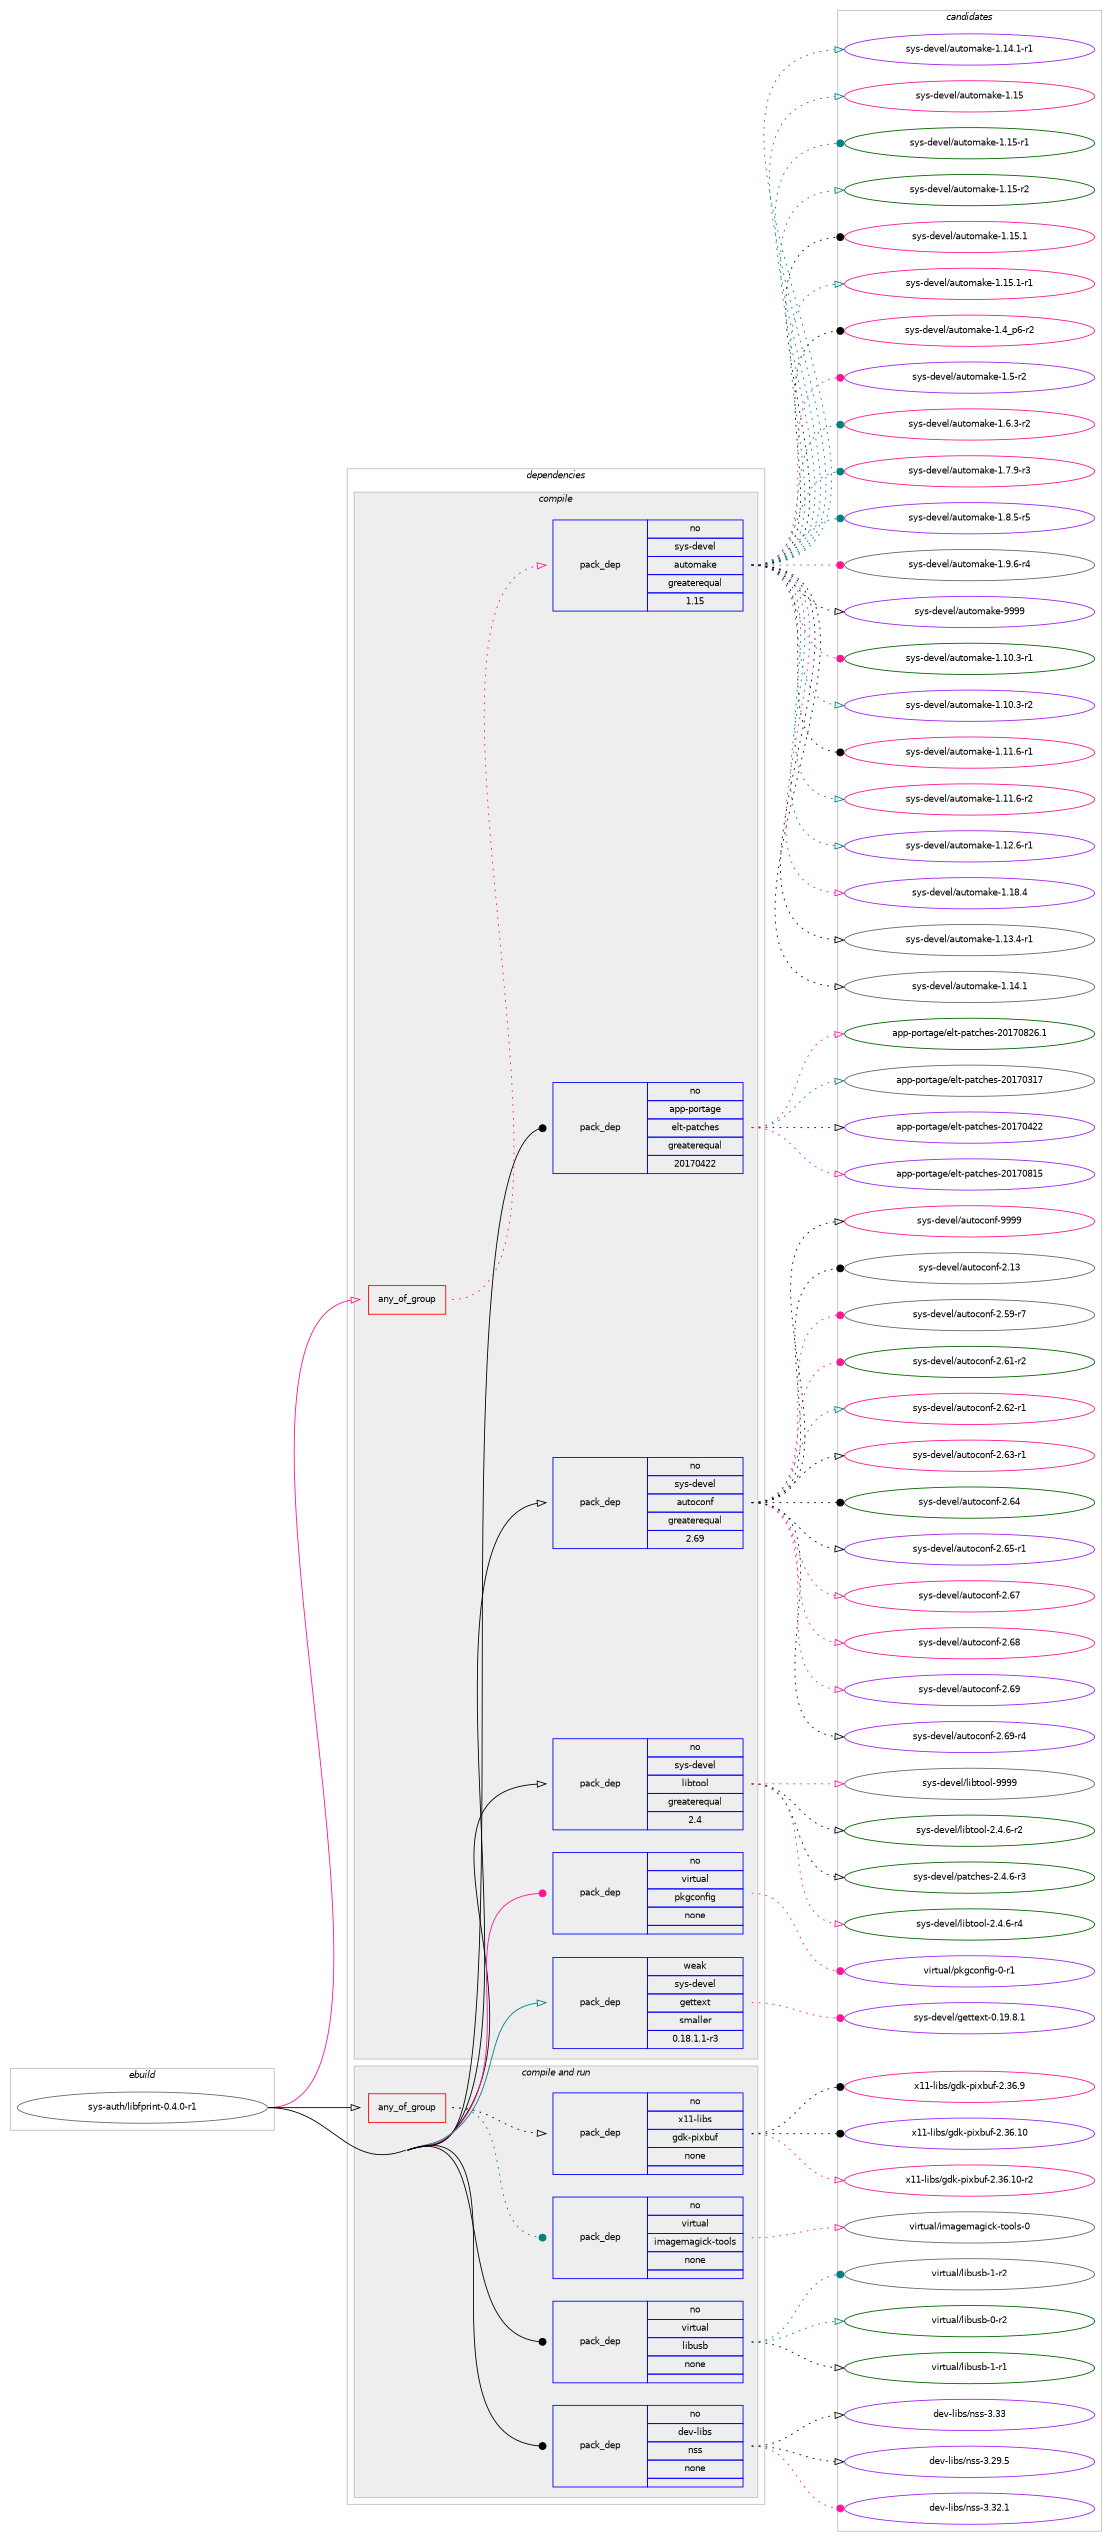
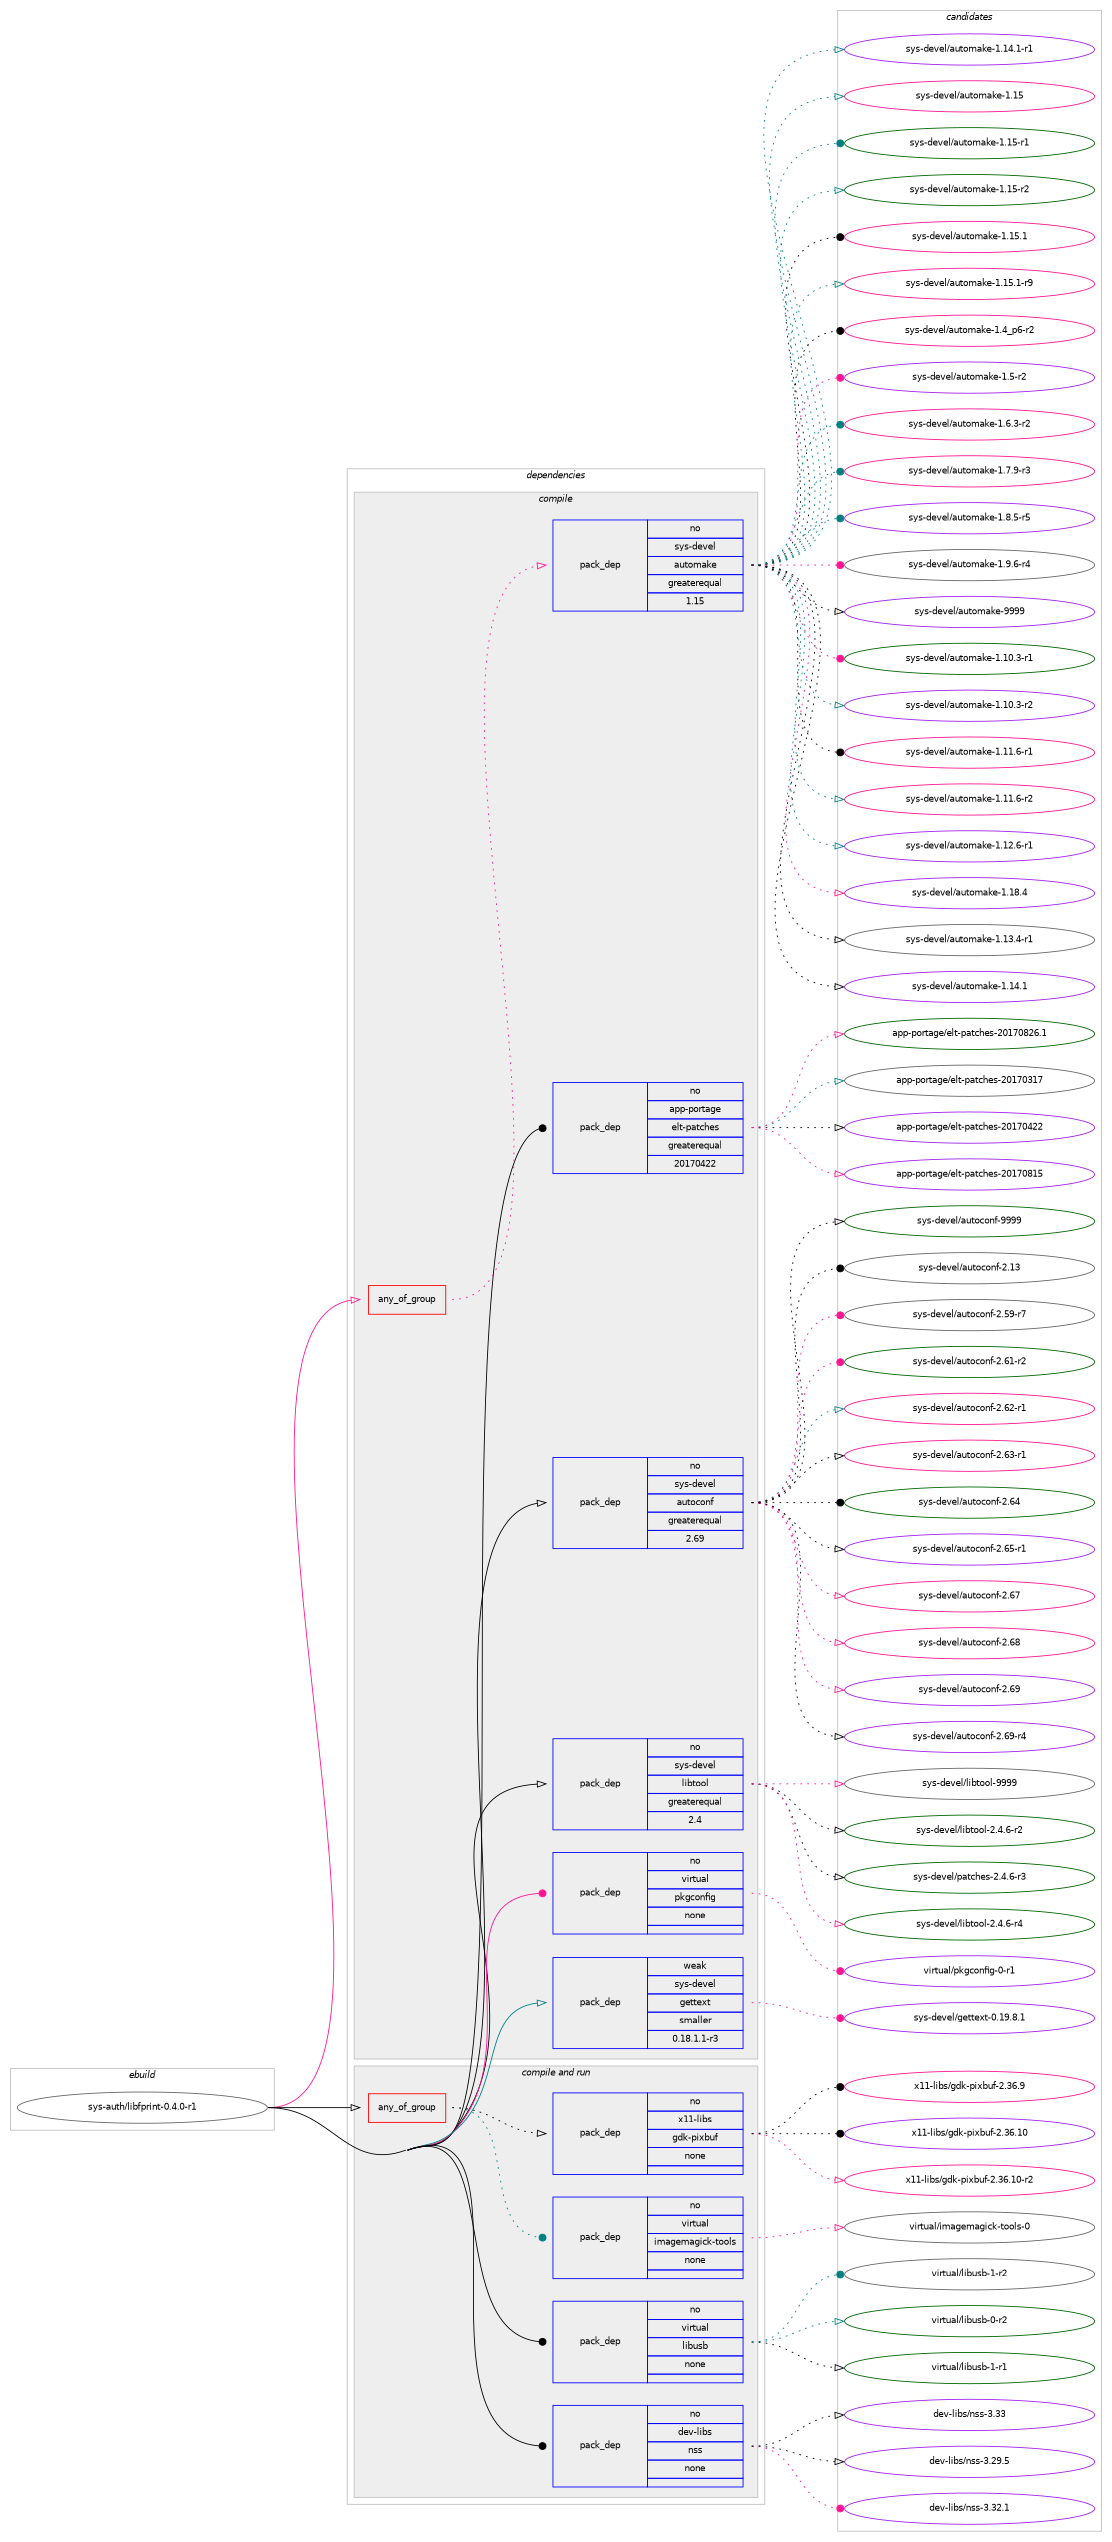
(970, 284) -> (970, 284)
(970, 987) -> (970, 987)
(970, 1221) -> (970, 1221)
